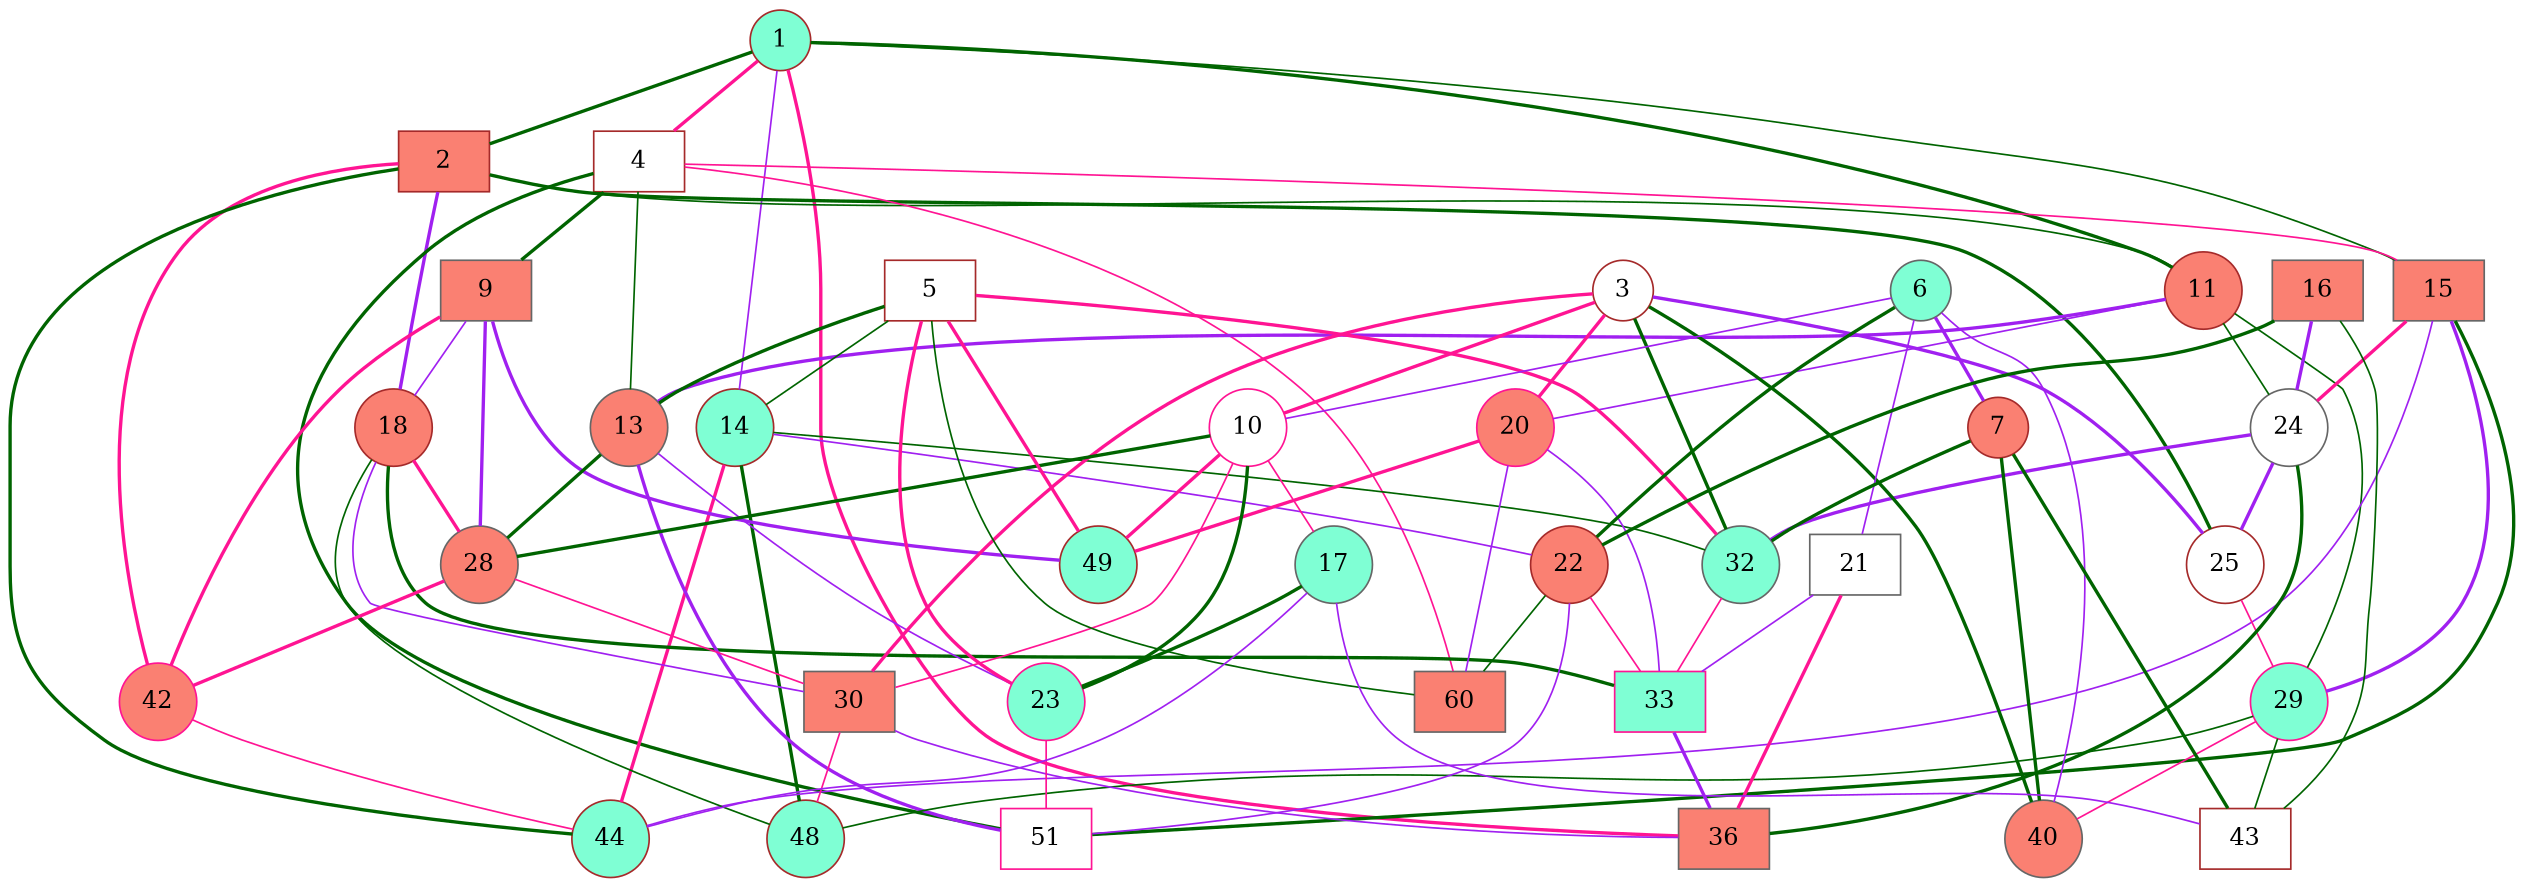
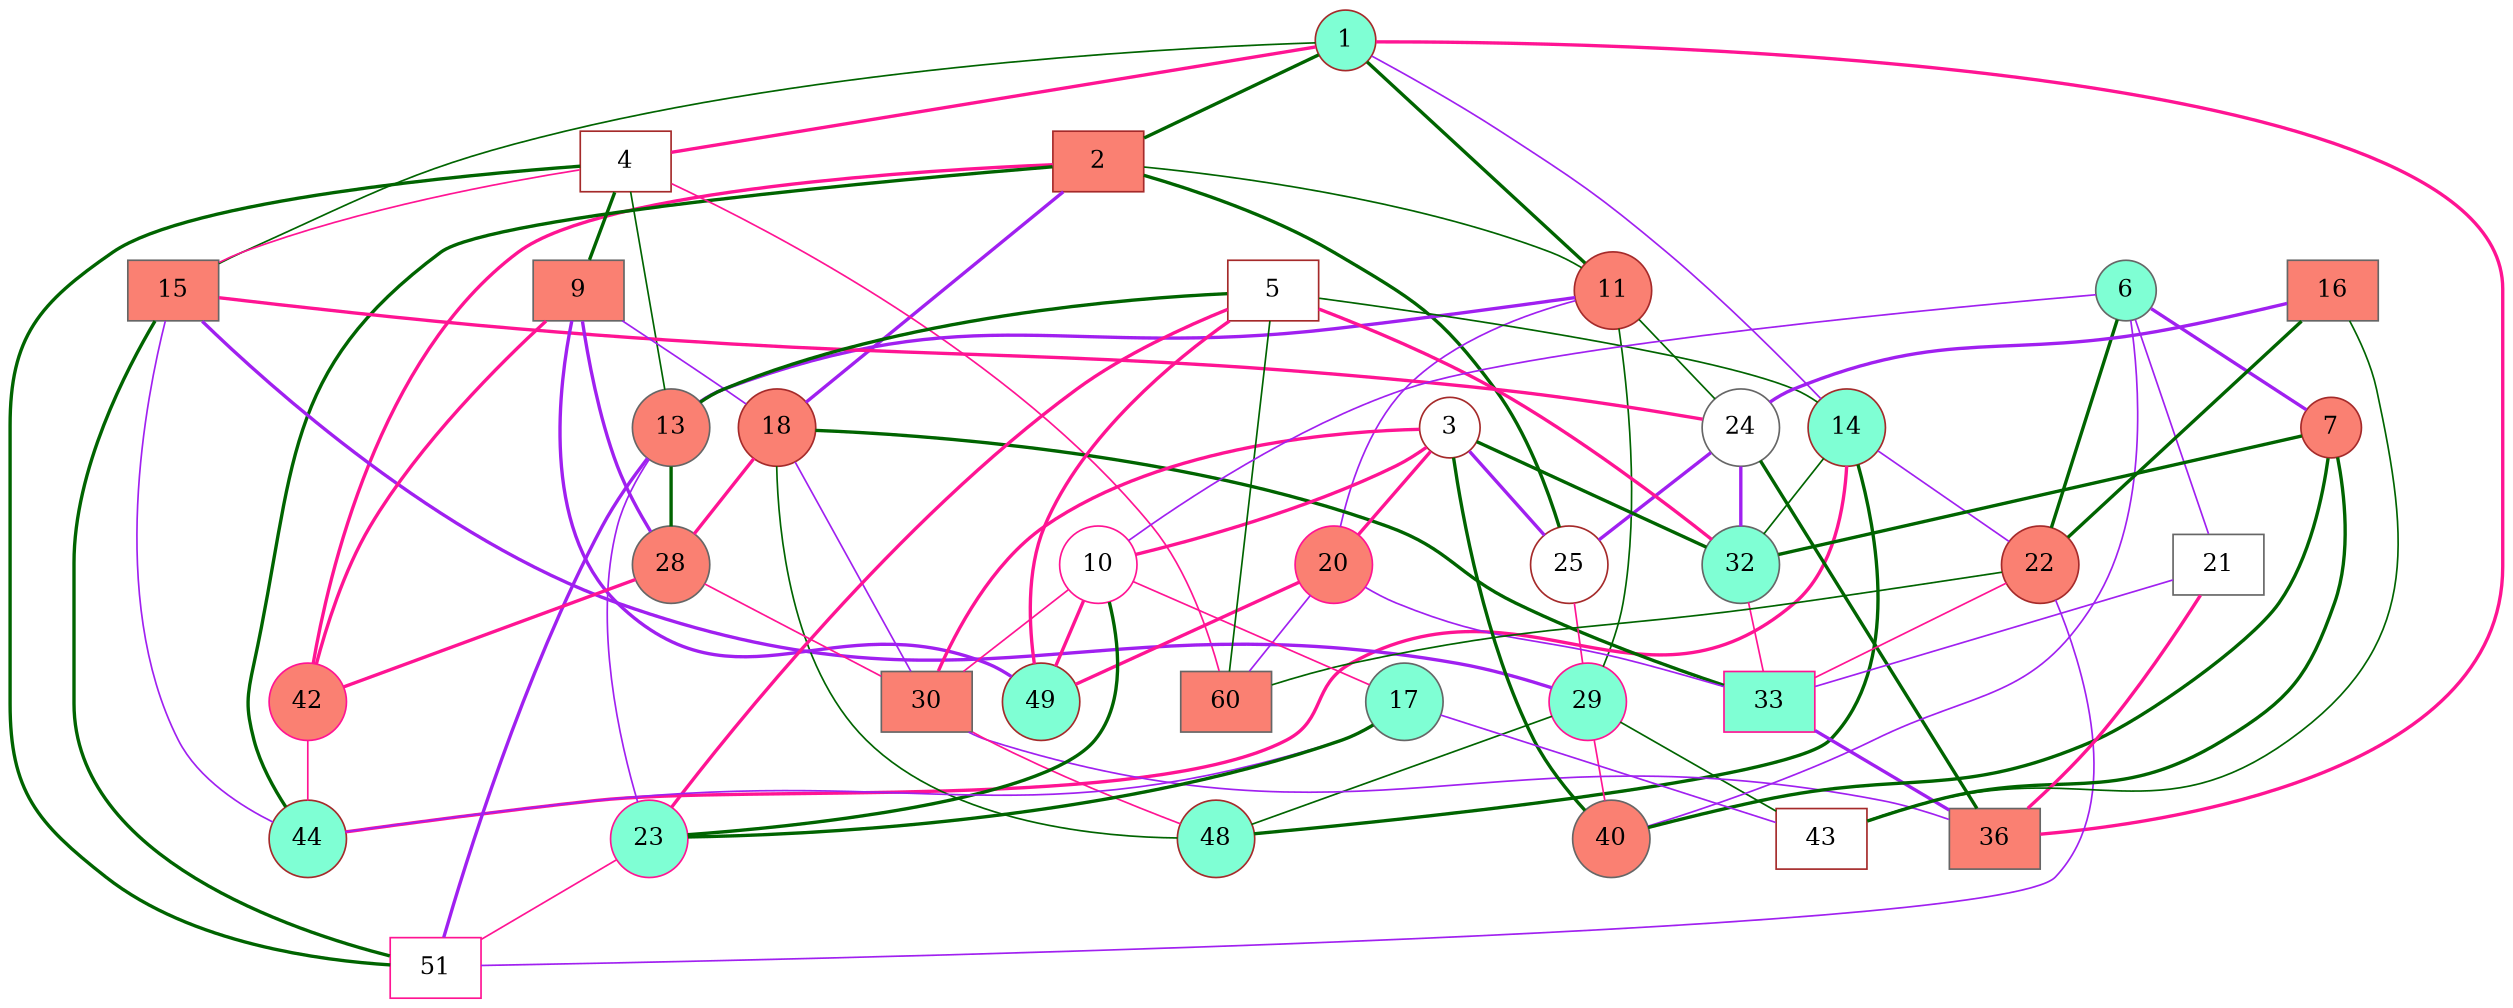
(864, 496) -> none
